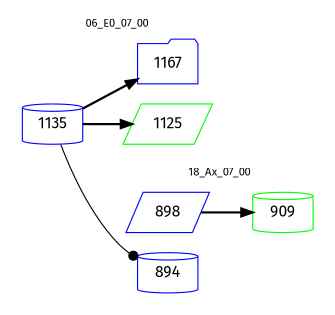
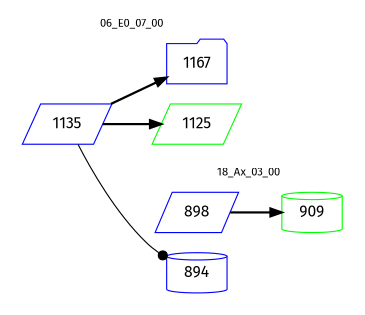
(53, 124) -> (67, 124)
(220, 173) -> (249, 173)
